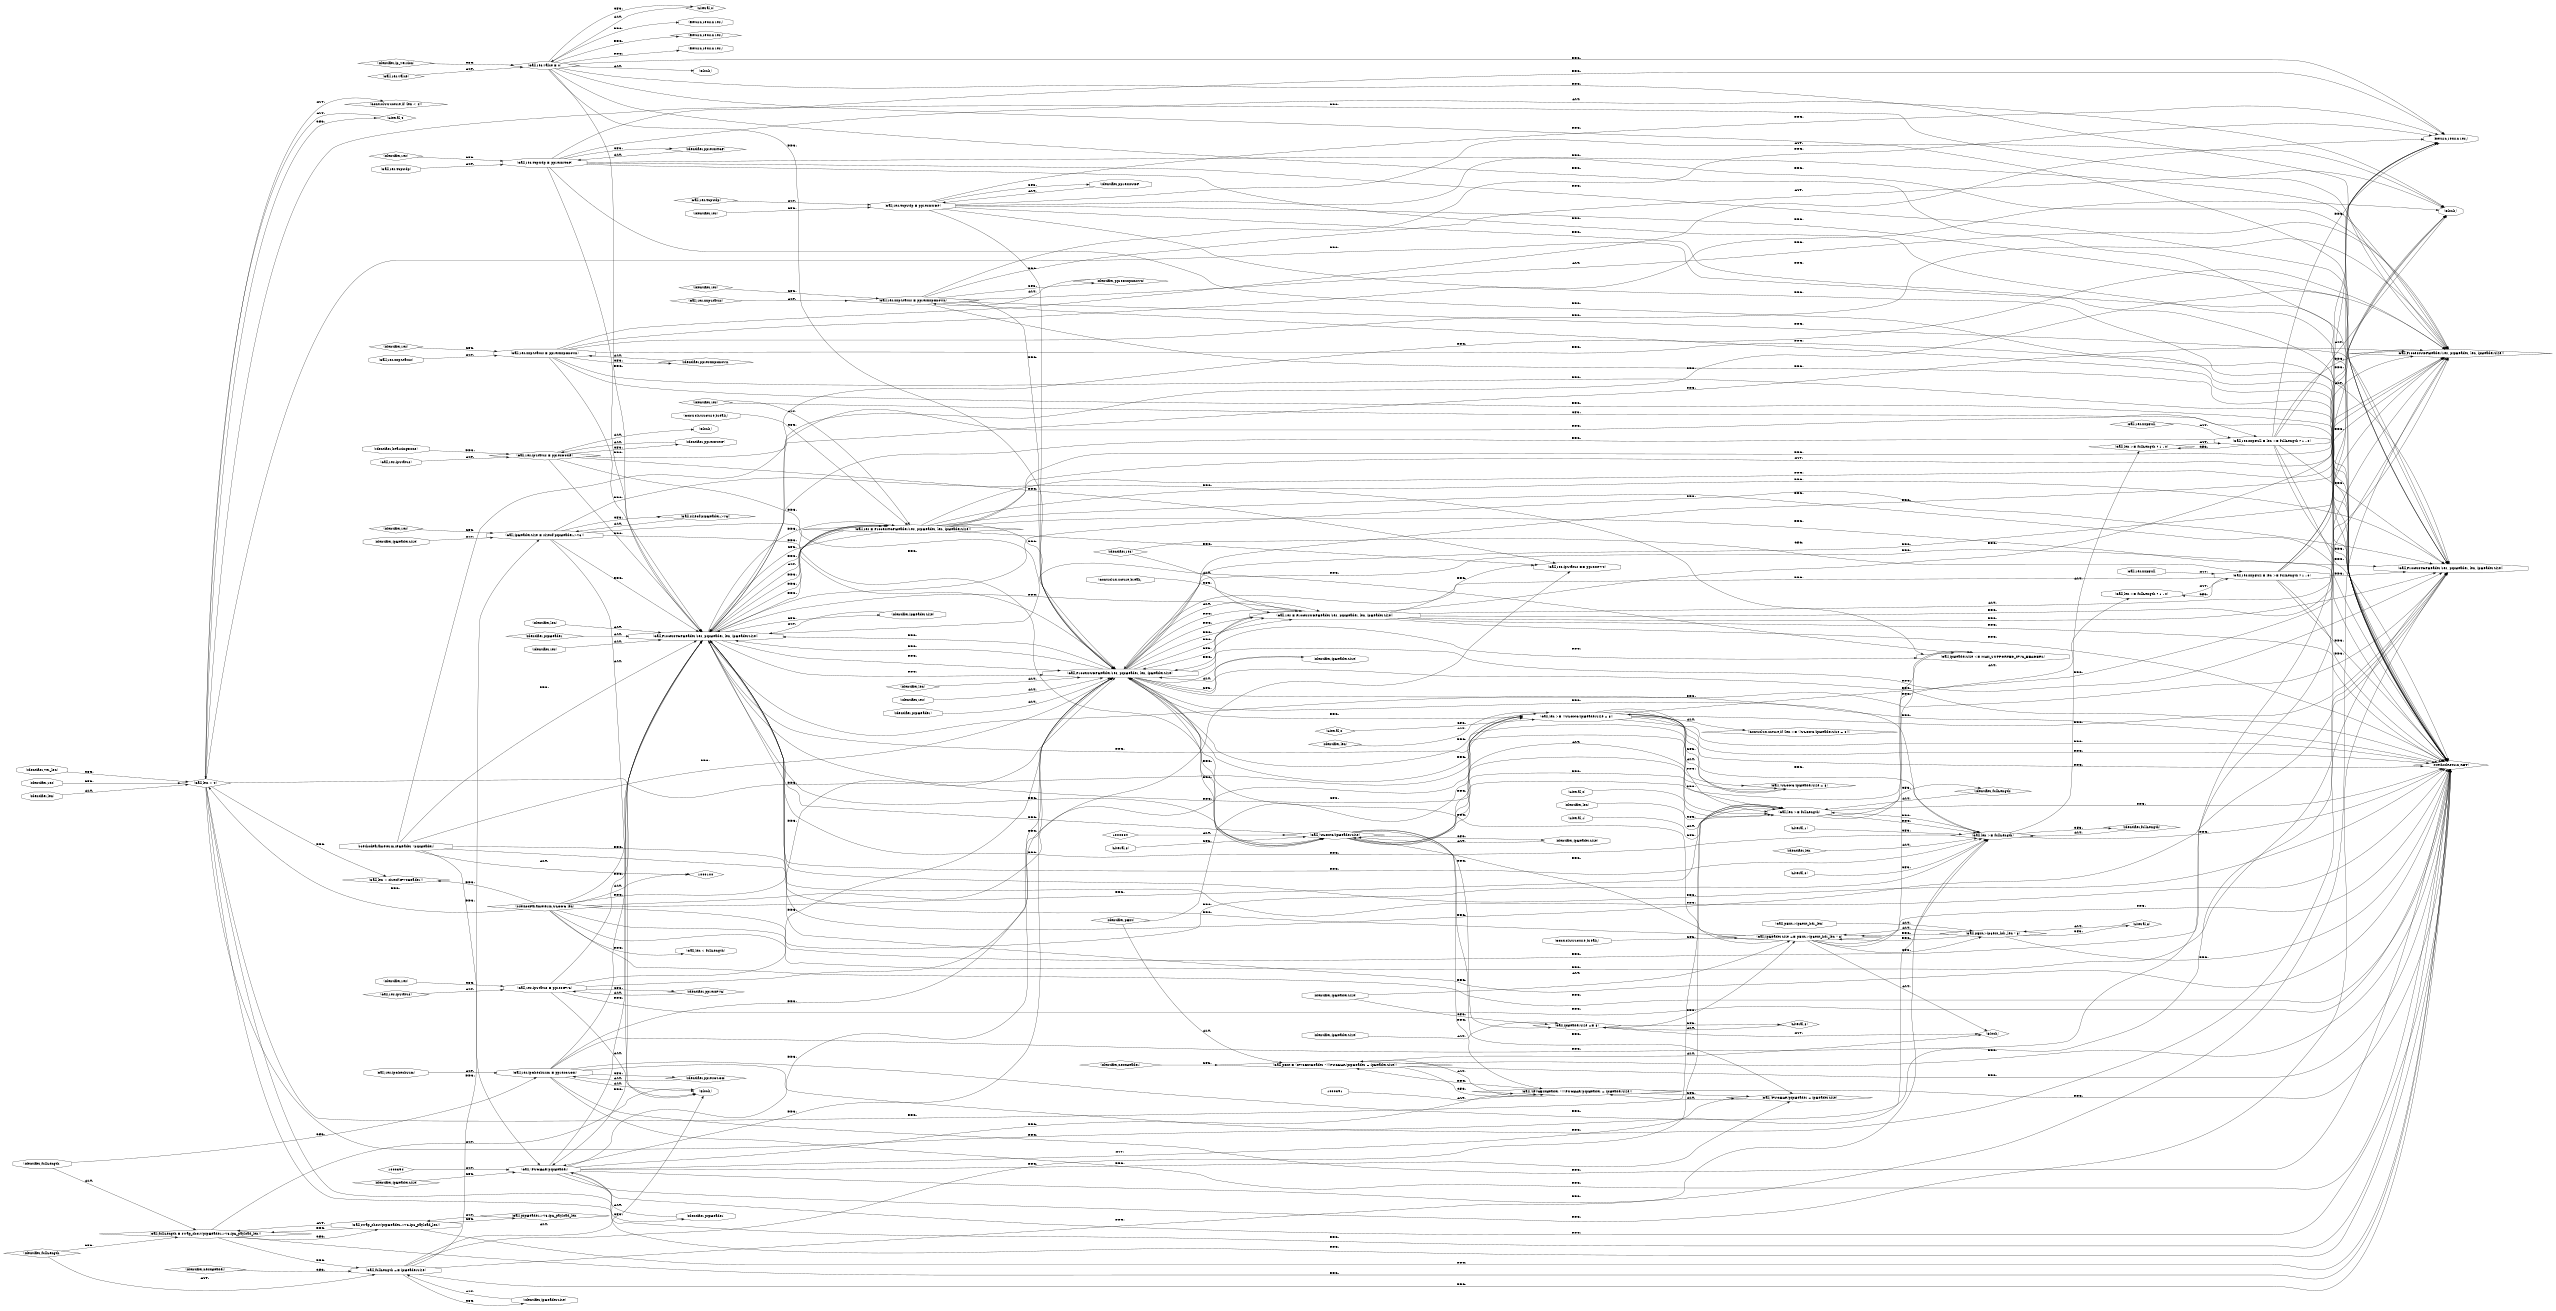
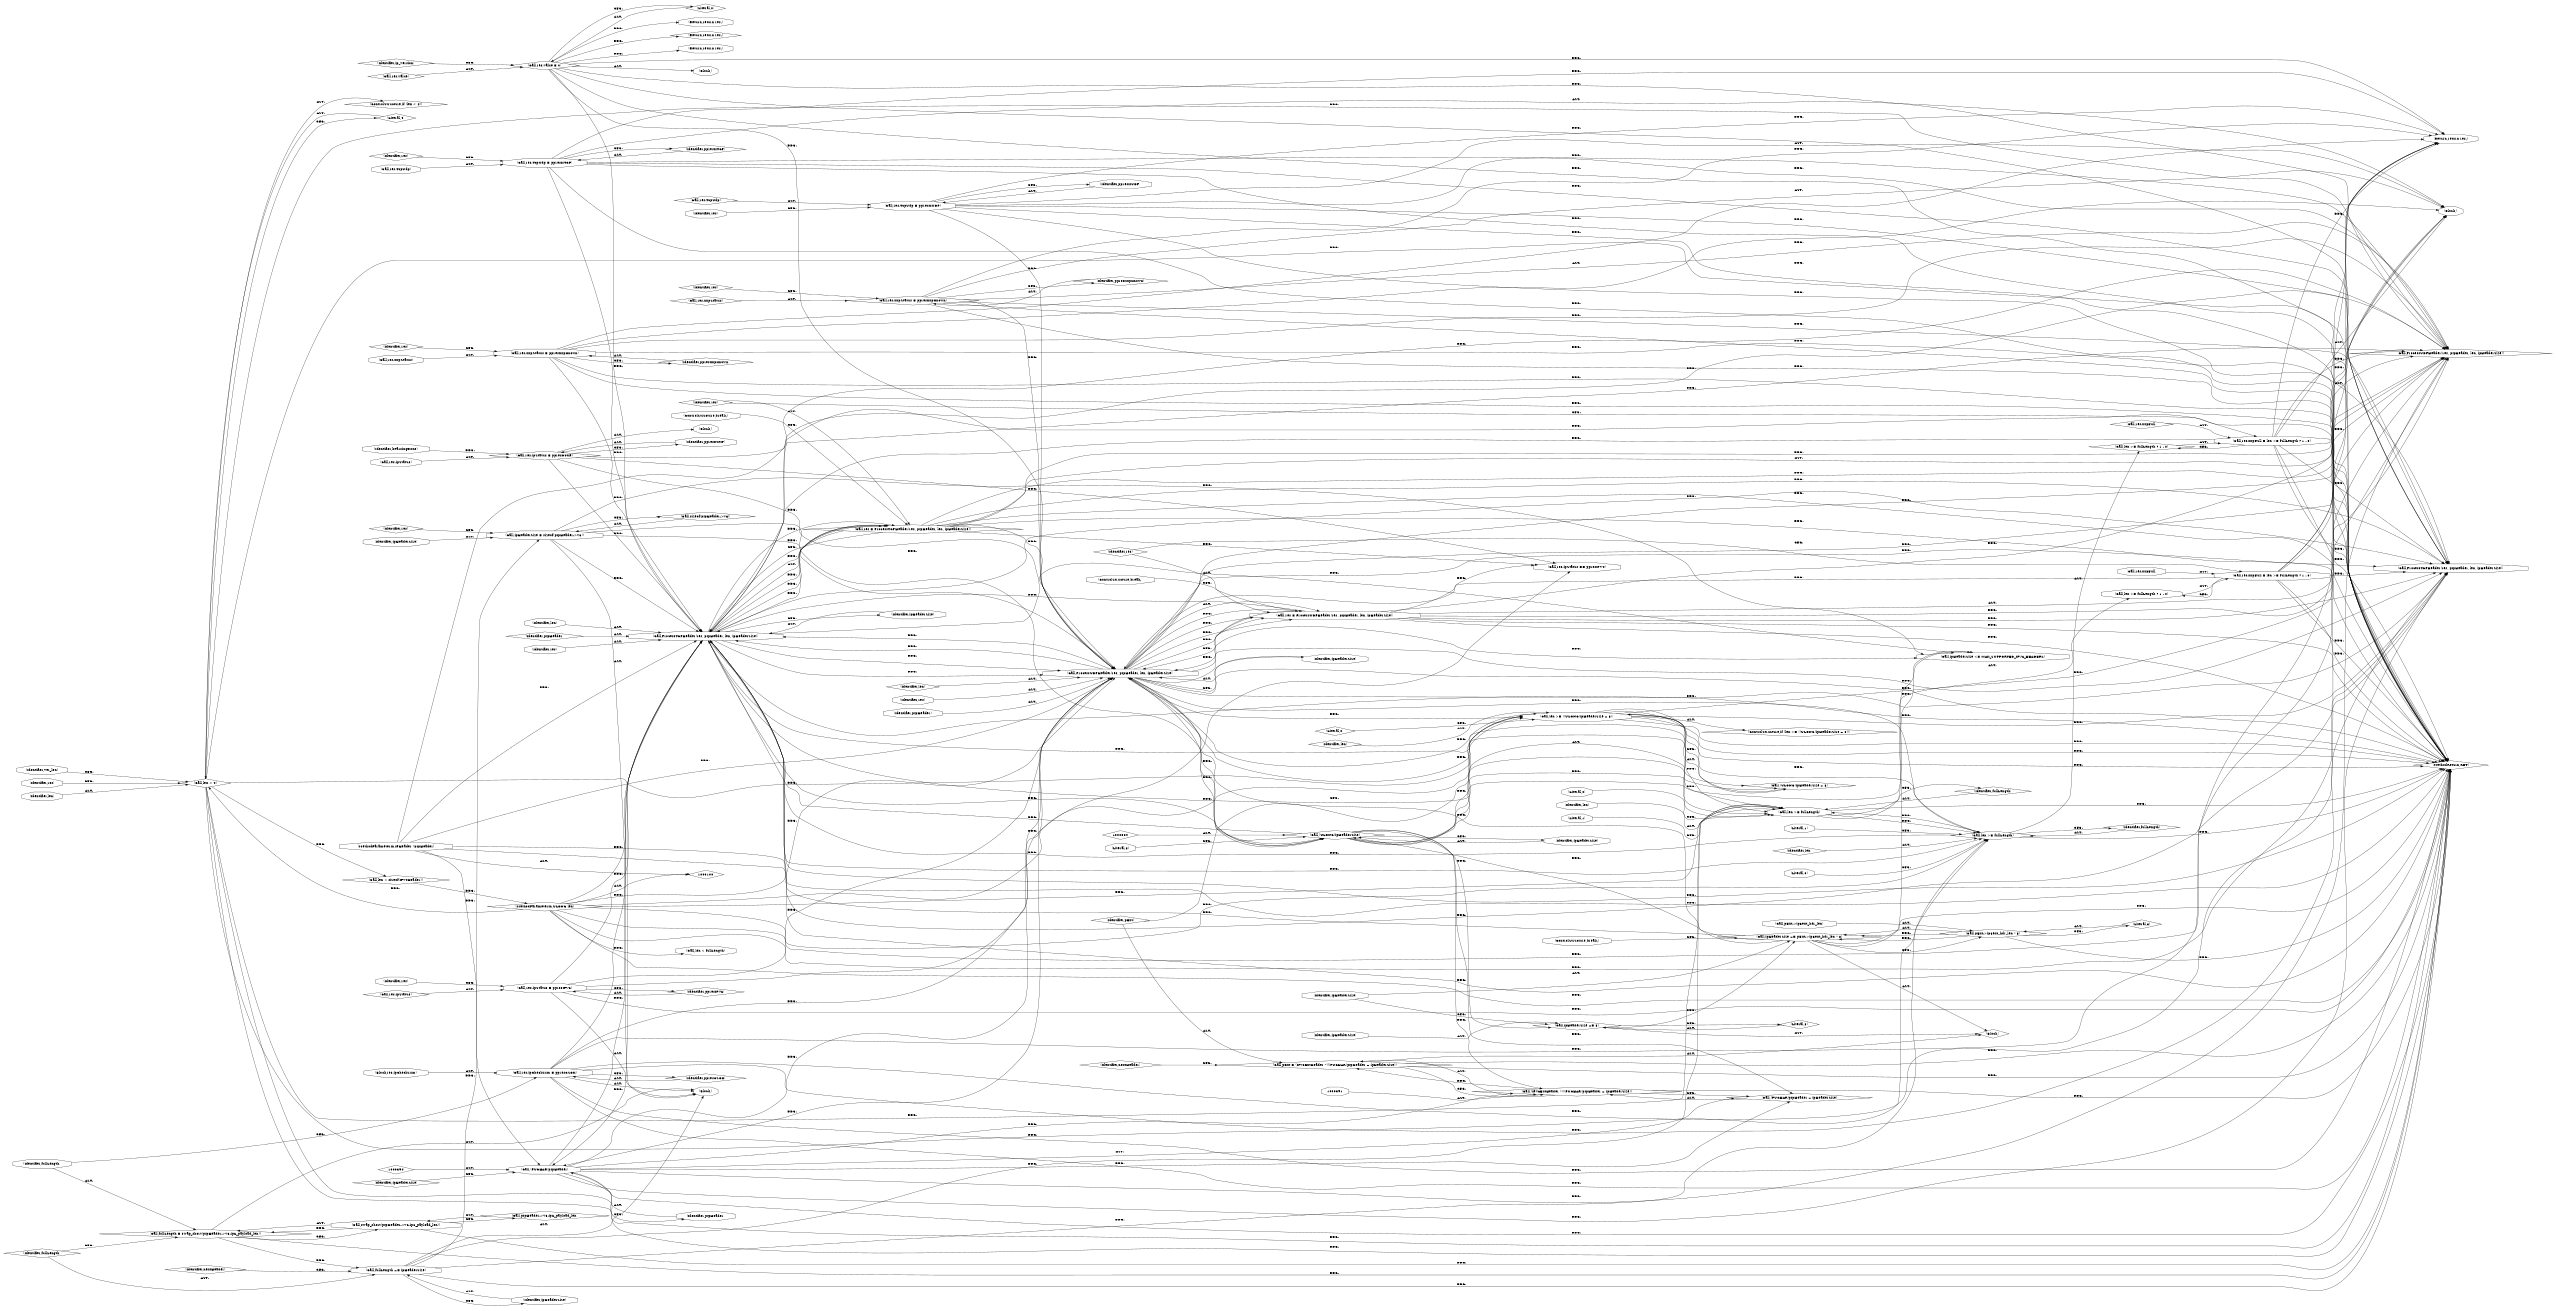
(489, 888) -> (469, 893)
(396, 1073) -> (396, 1073)
